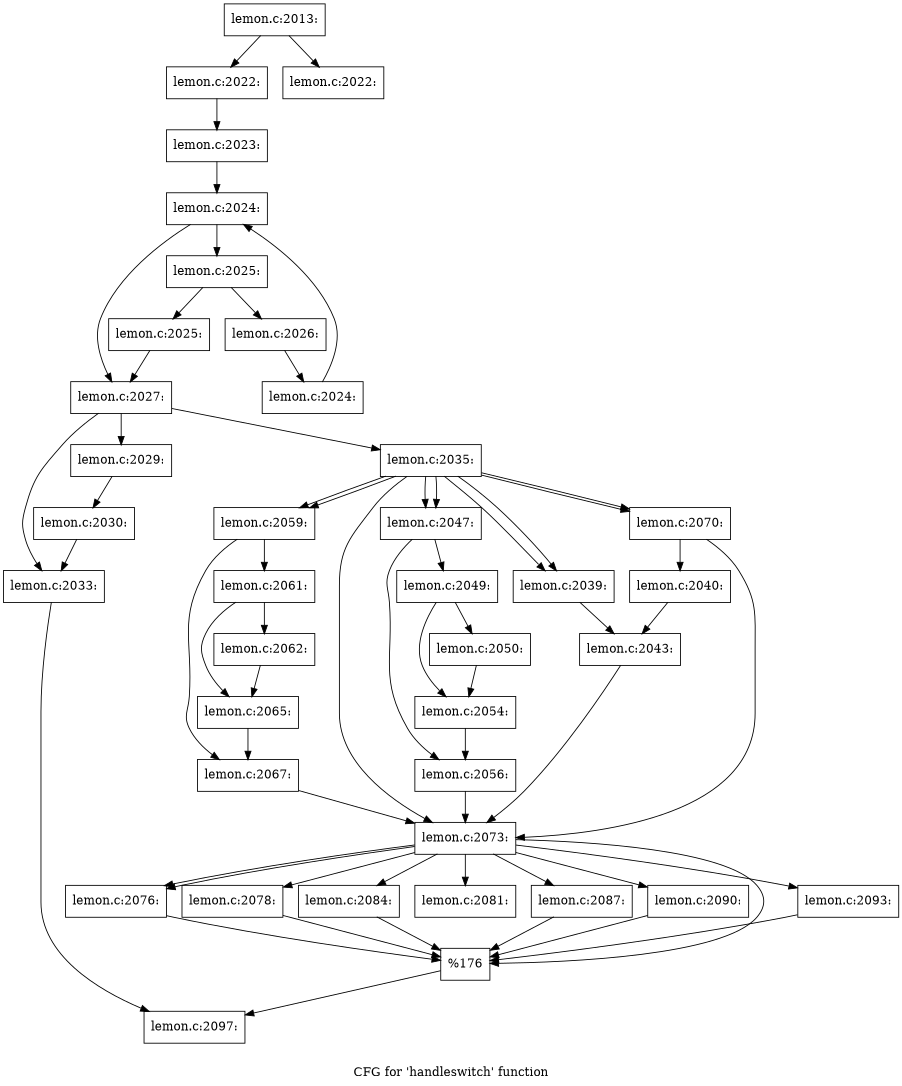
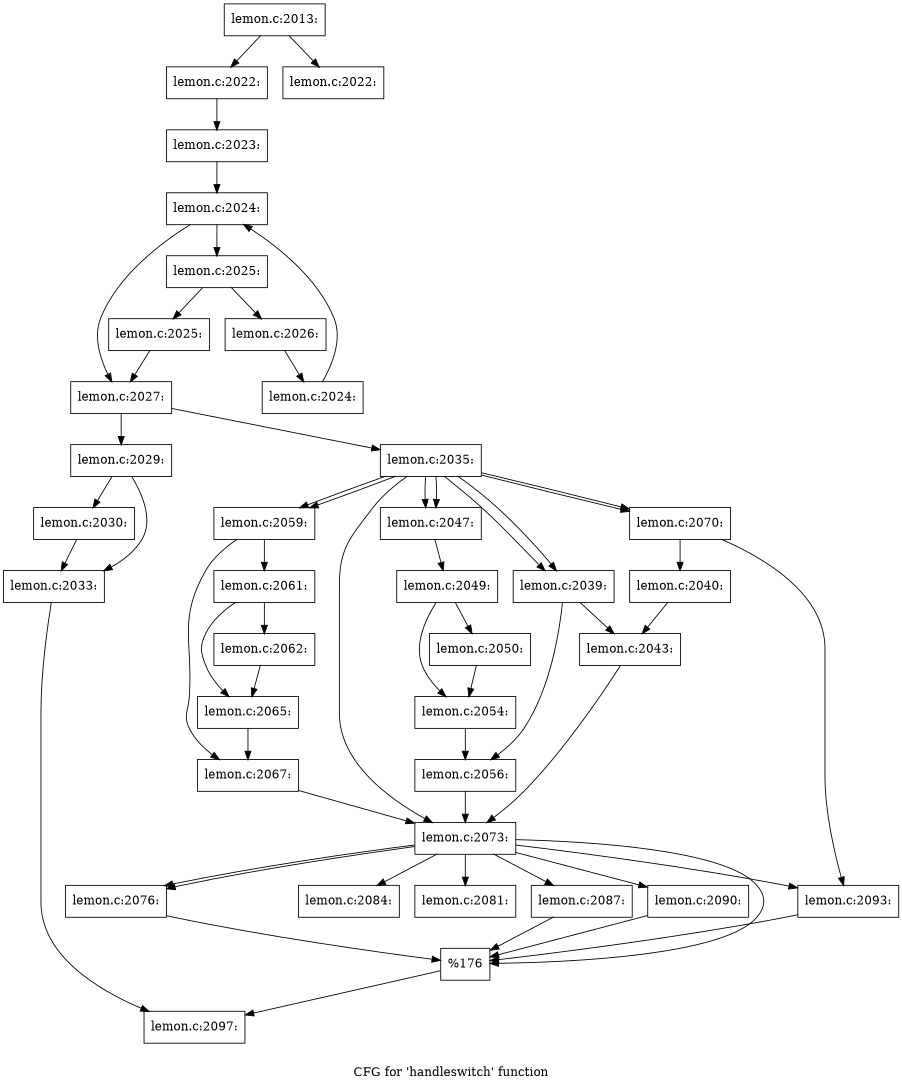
(36, 478) -> (146, 527)
(390, 649) -> (545, 685)
(741, 758) -> (825, 684)
(232, 901) -> none
(405, 932) -> none
